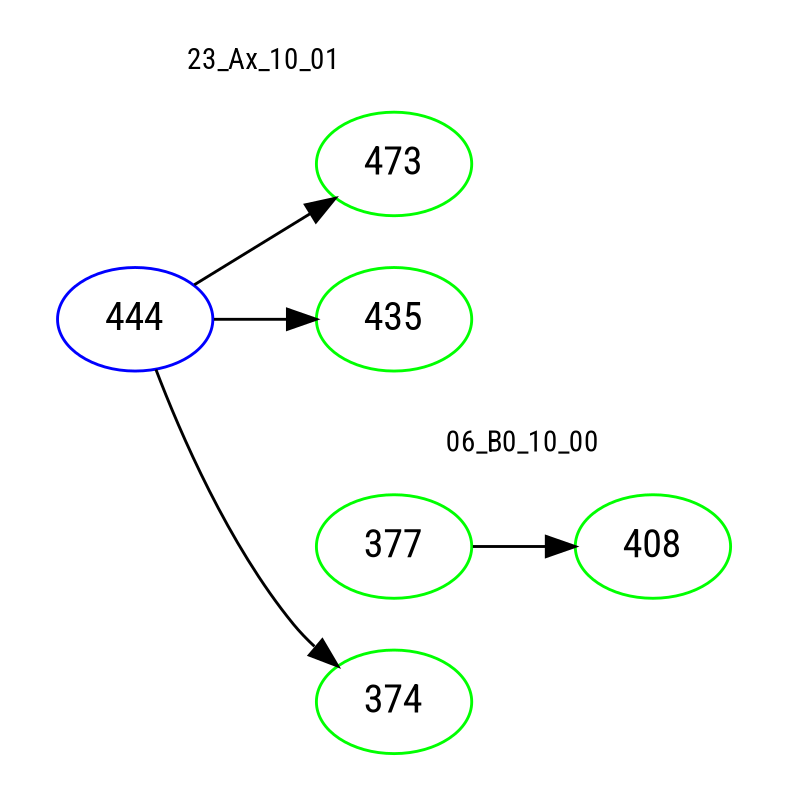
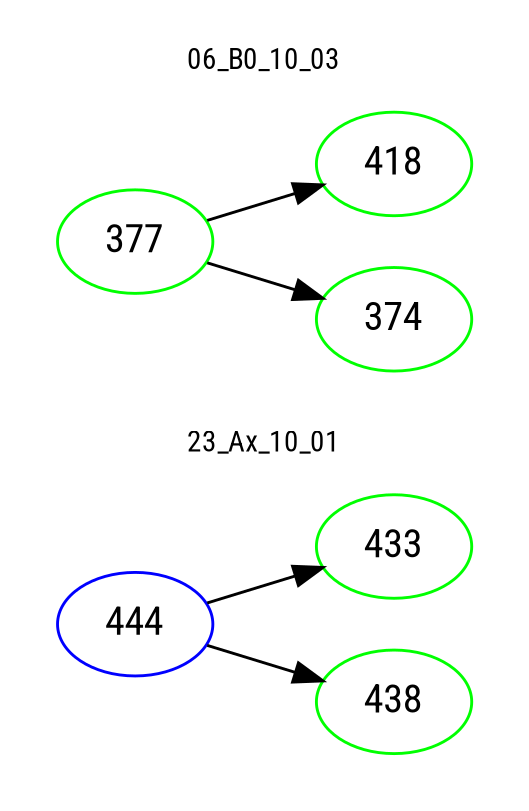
(394, 164) -> (394, 547)
(394, 319) -> (394, 702)
(524, 444) -> (265, 62)
(222, 516) -> (251, 276)
(653, 547) -> (394, 164)
